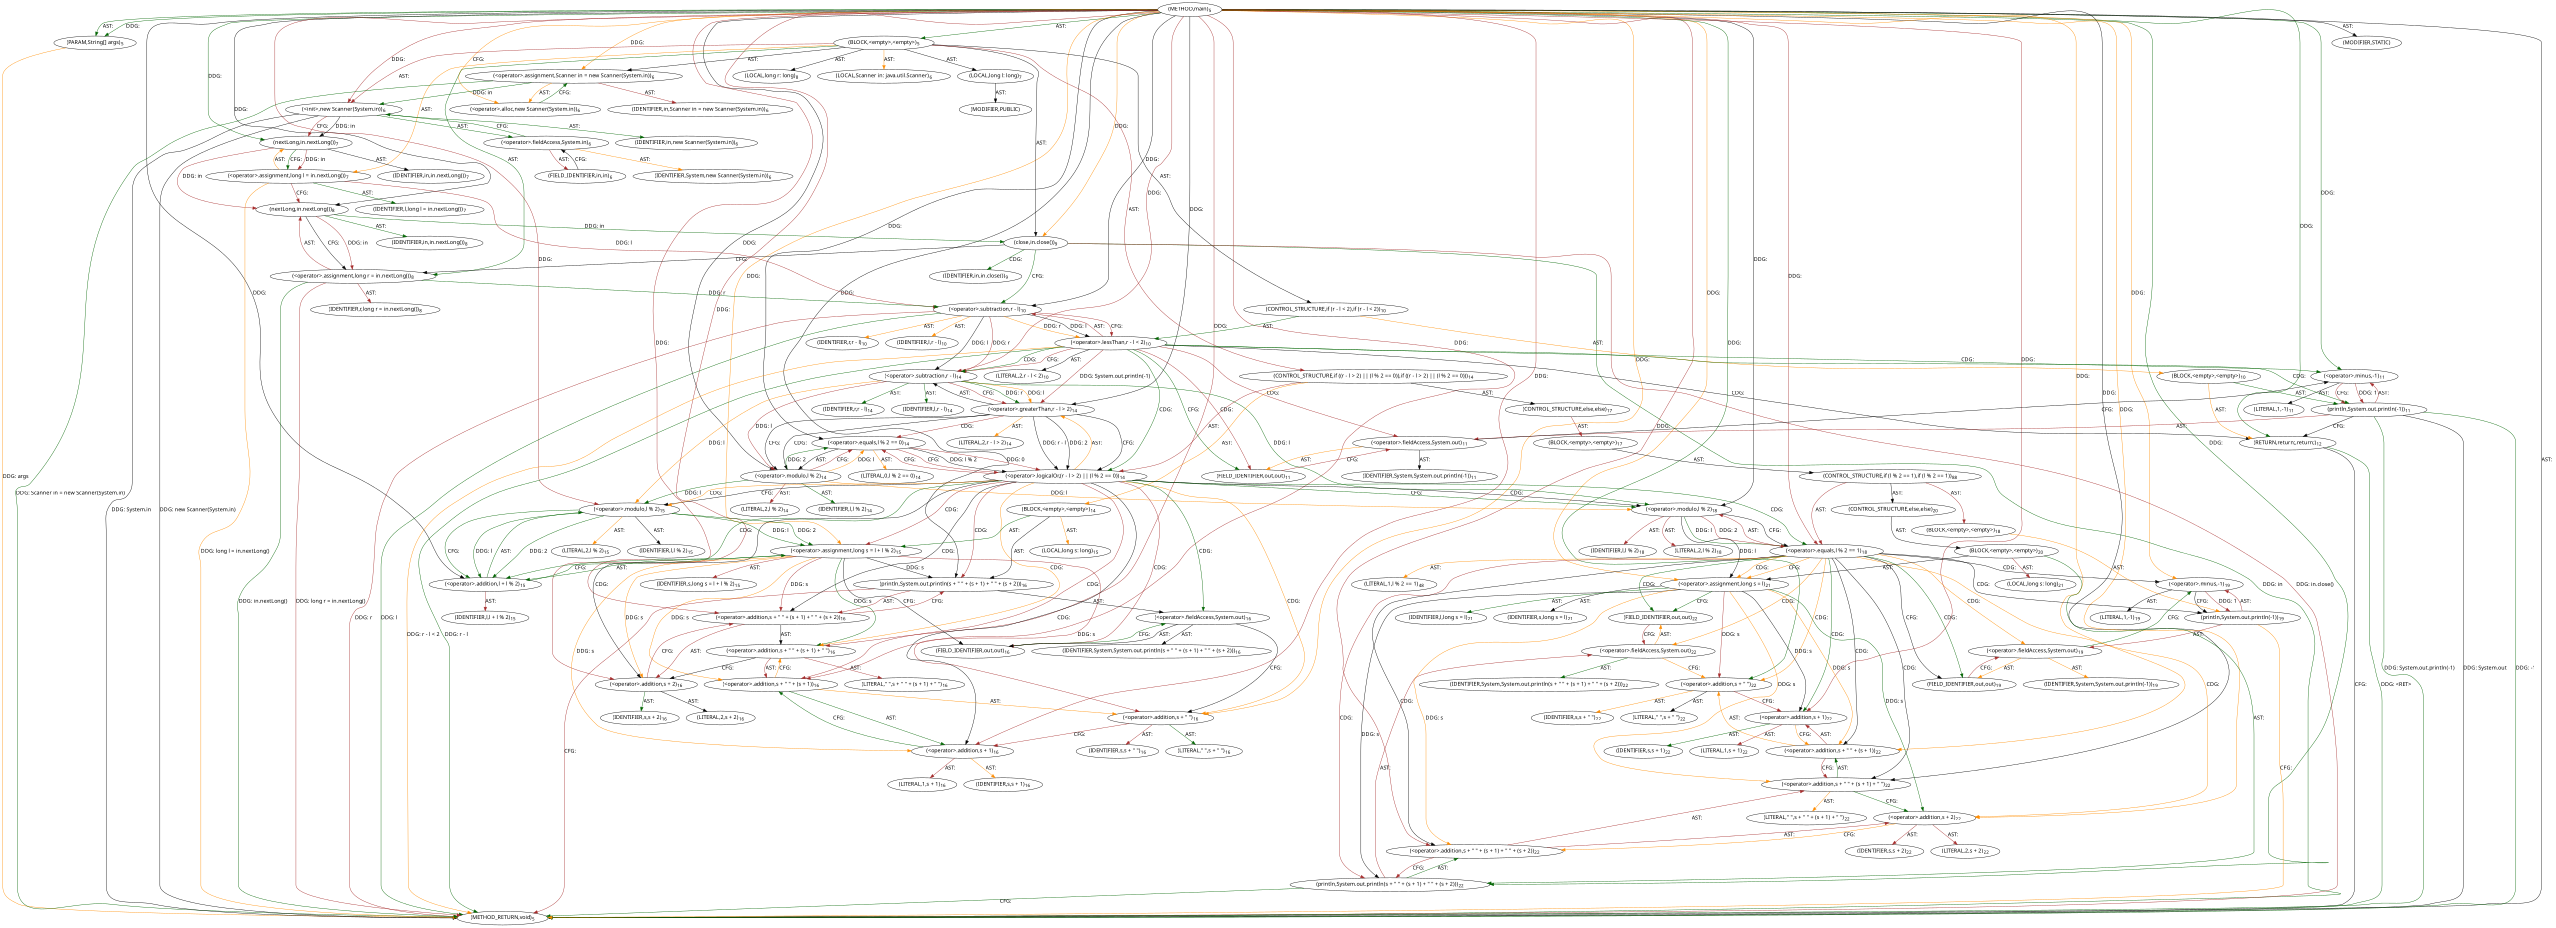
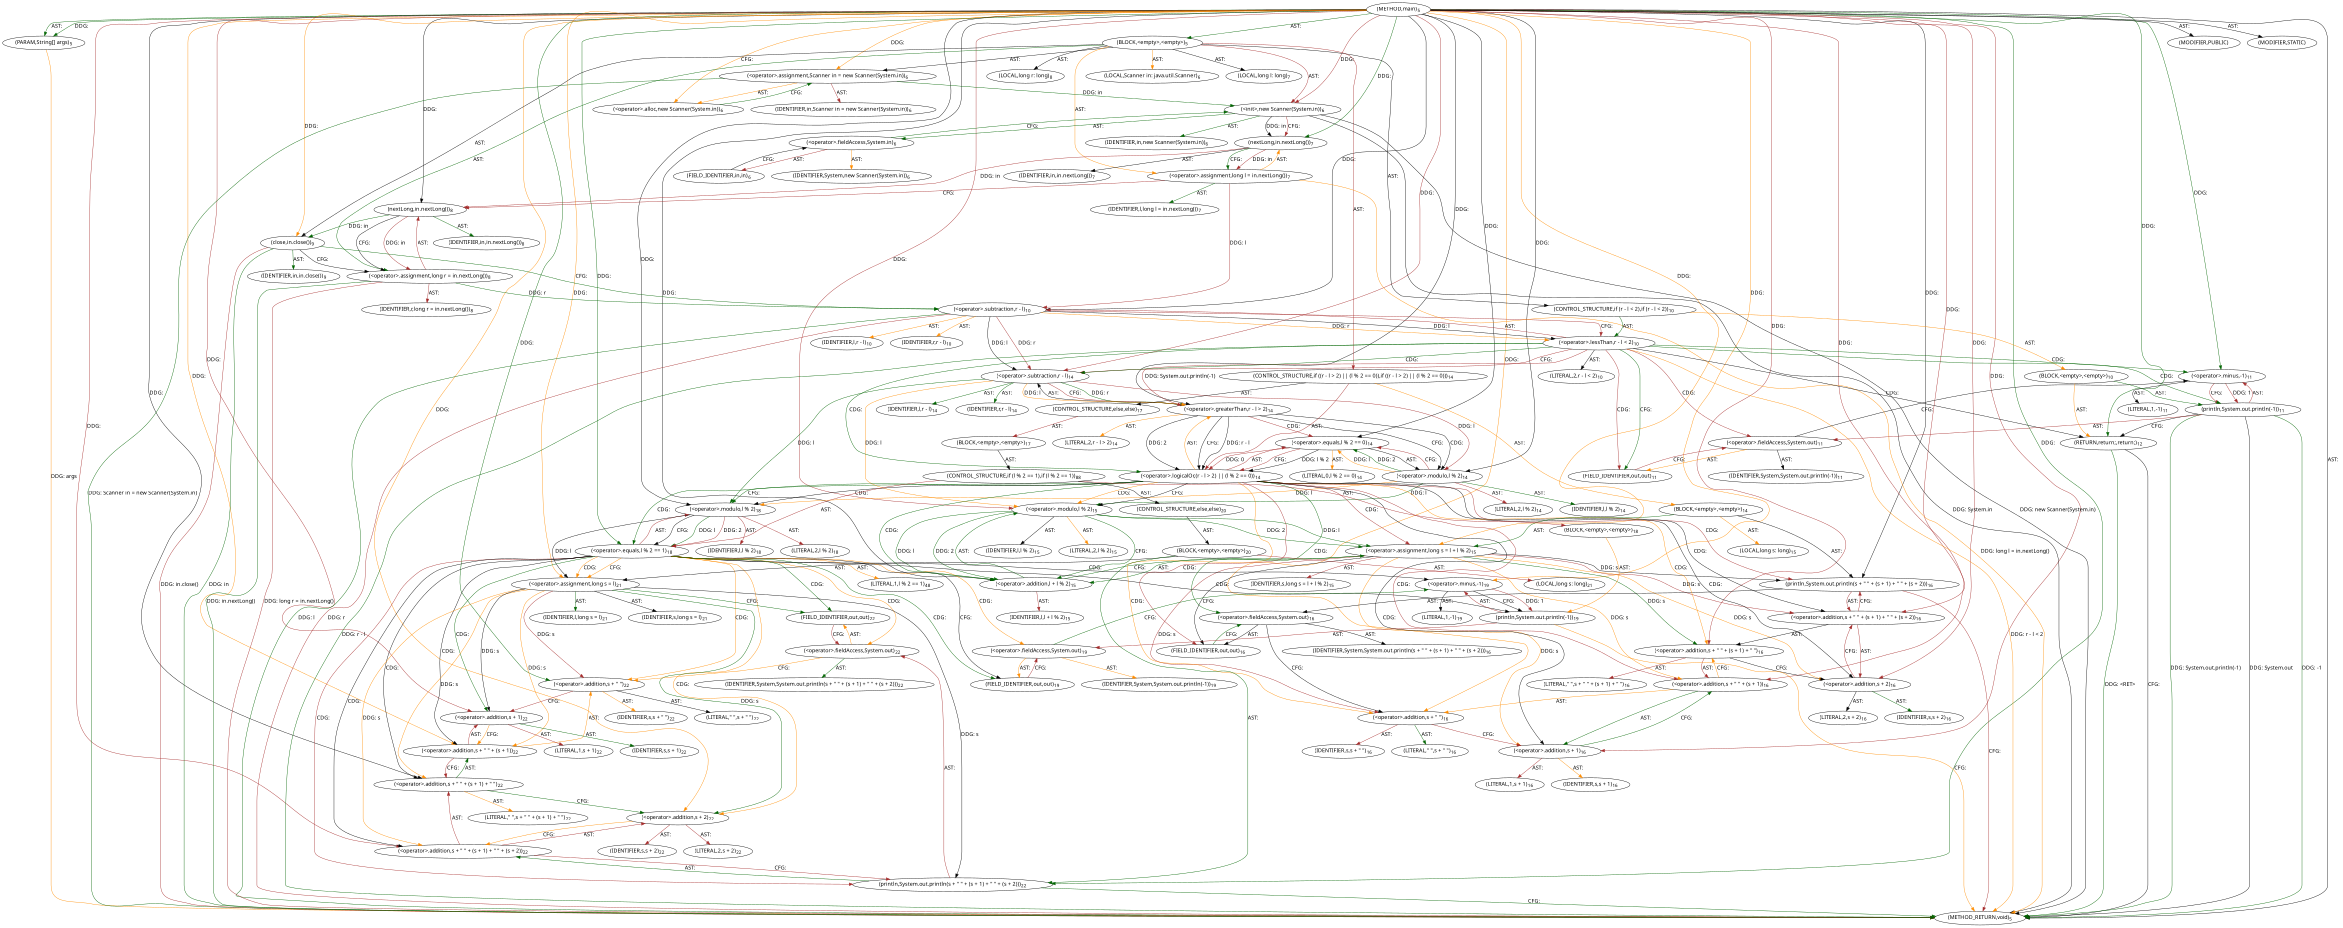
(1762, 26) -> (720, 28)
(996, 91) -> (1811, 14)
(1017, 260) -> (299, 260)
(911, 460) -> (1258, 460)
